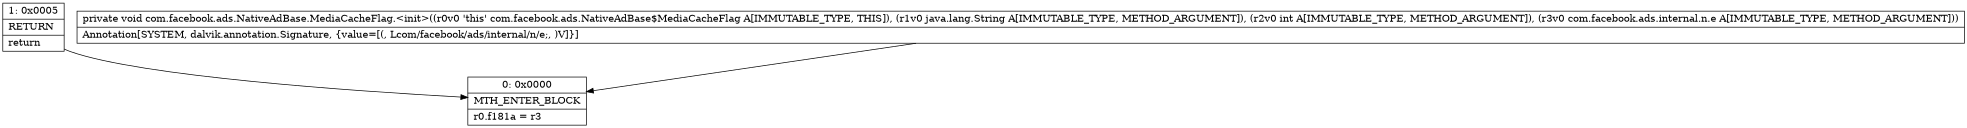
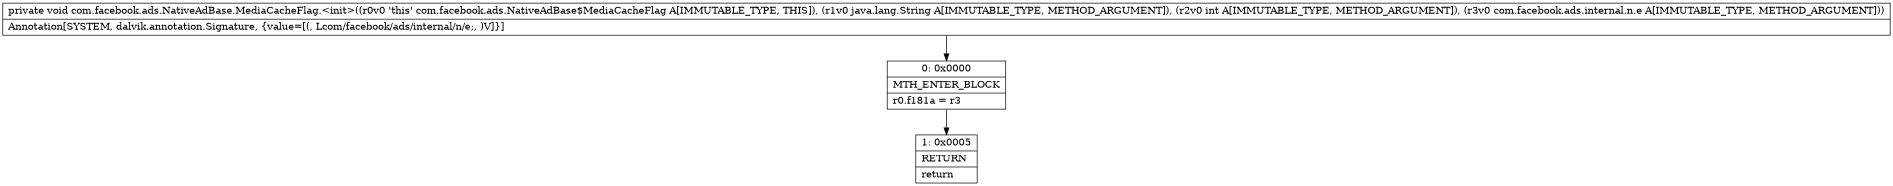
(261, 82) -> (946, 119)
